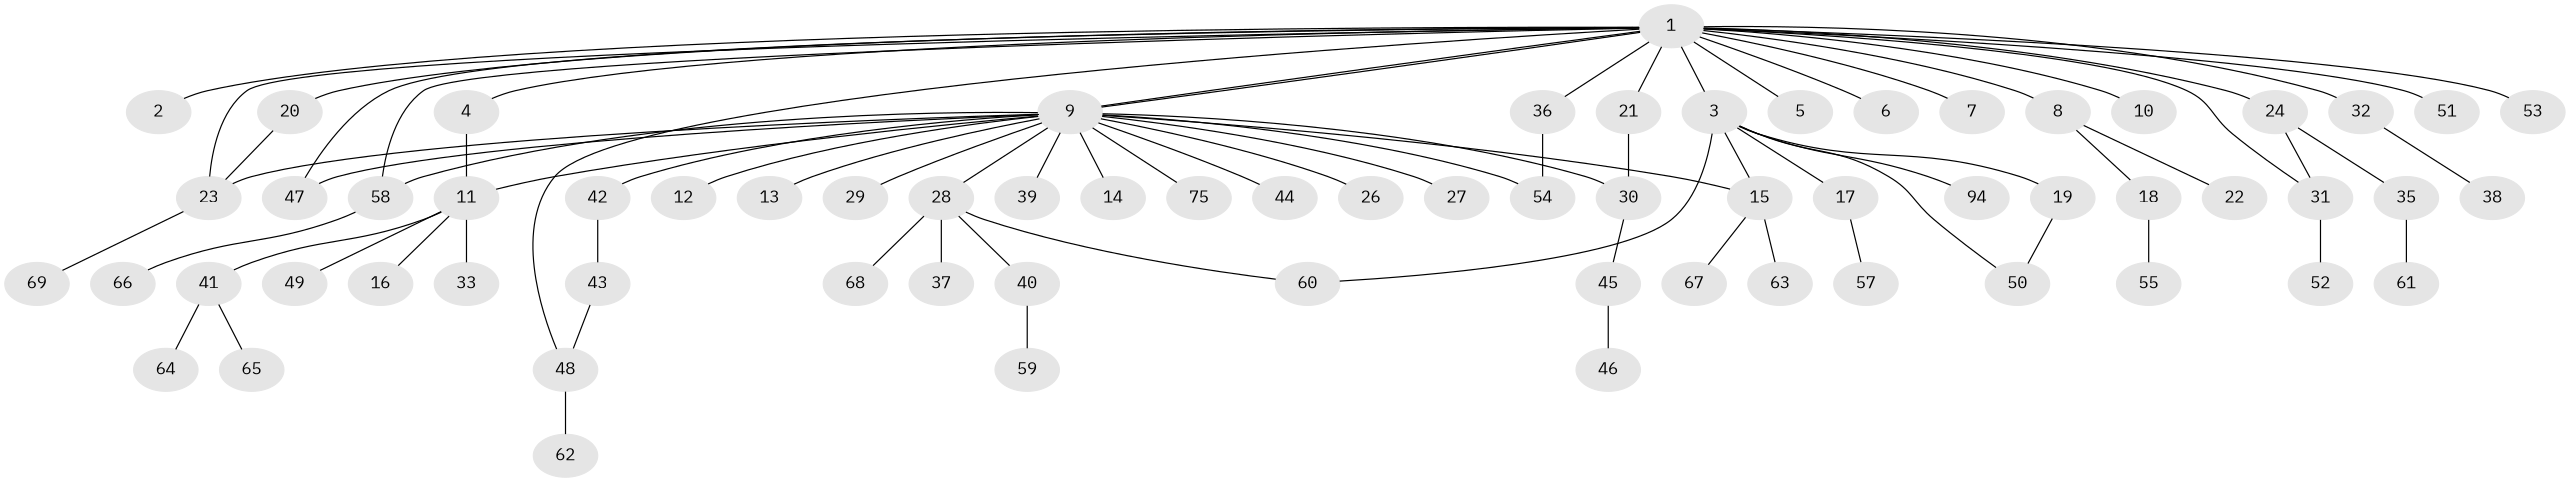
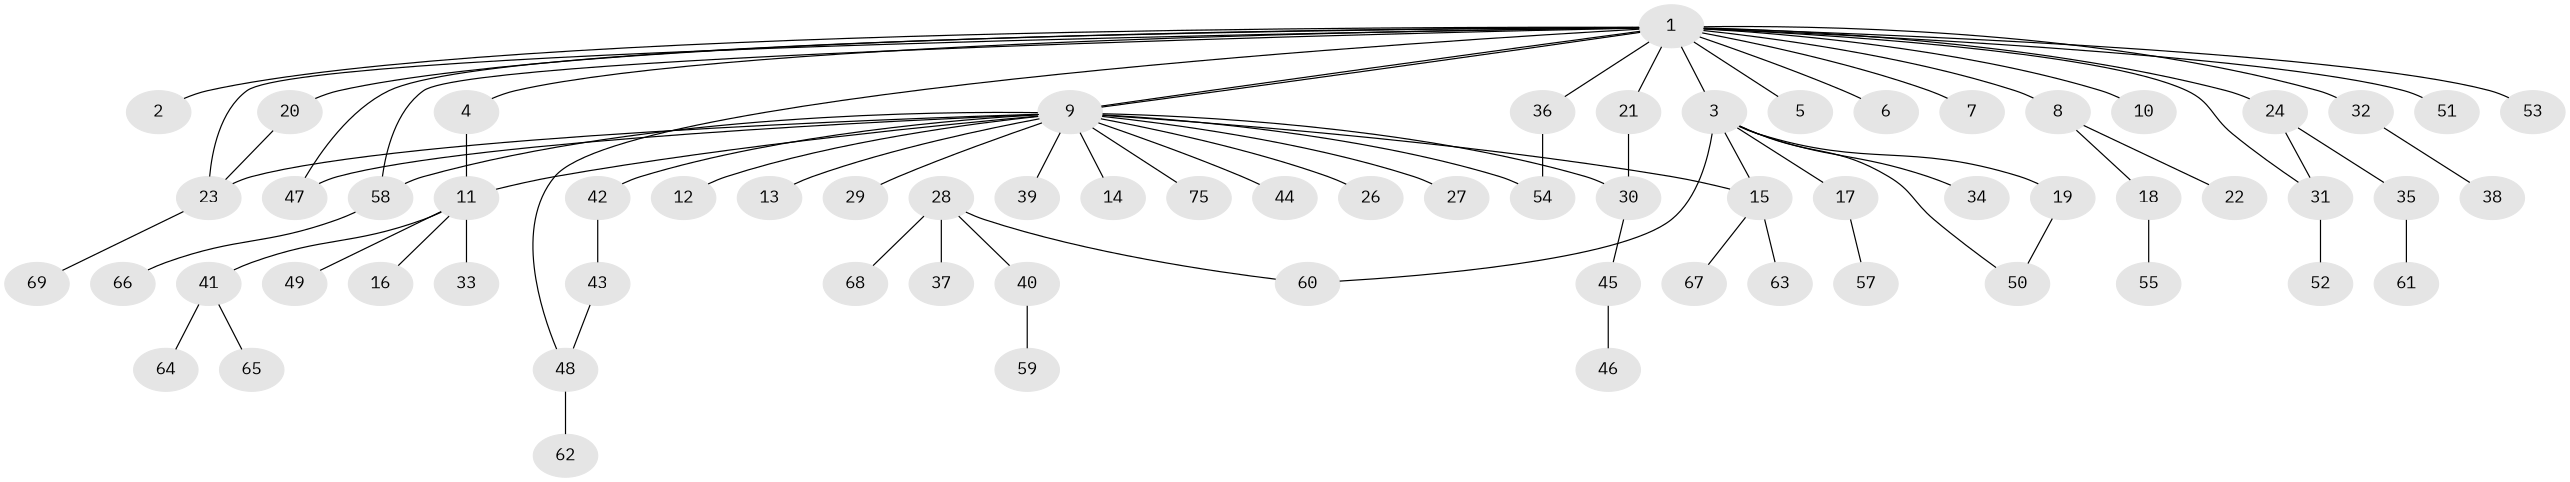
(1006, 155) -> none
(1977, 198) -> (1977, 198)
